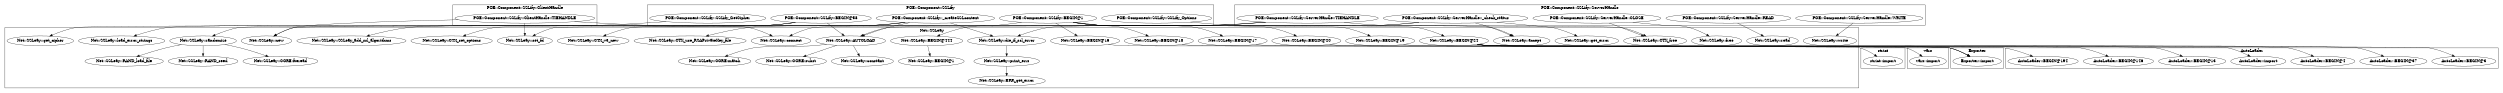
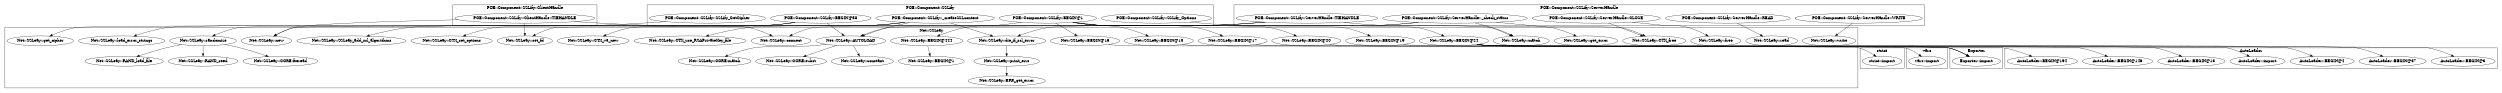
(1522, 41) -> (1521, 41)
